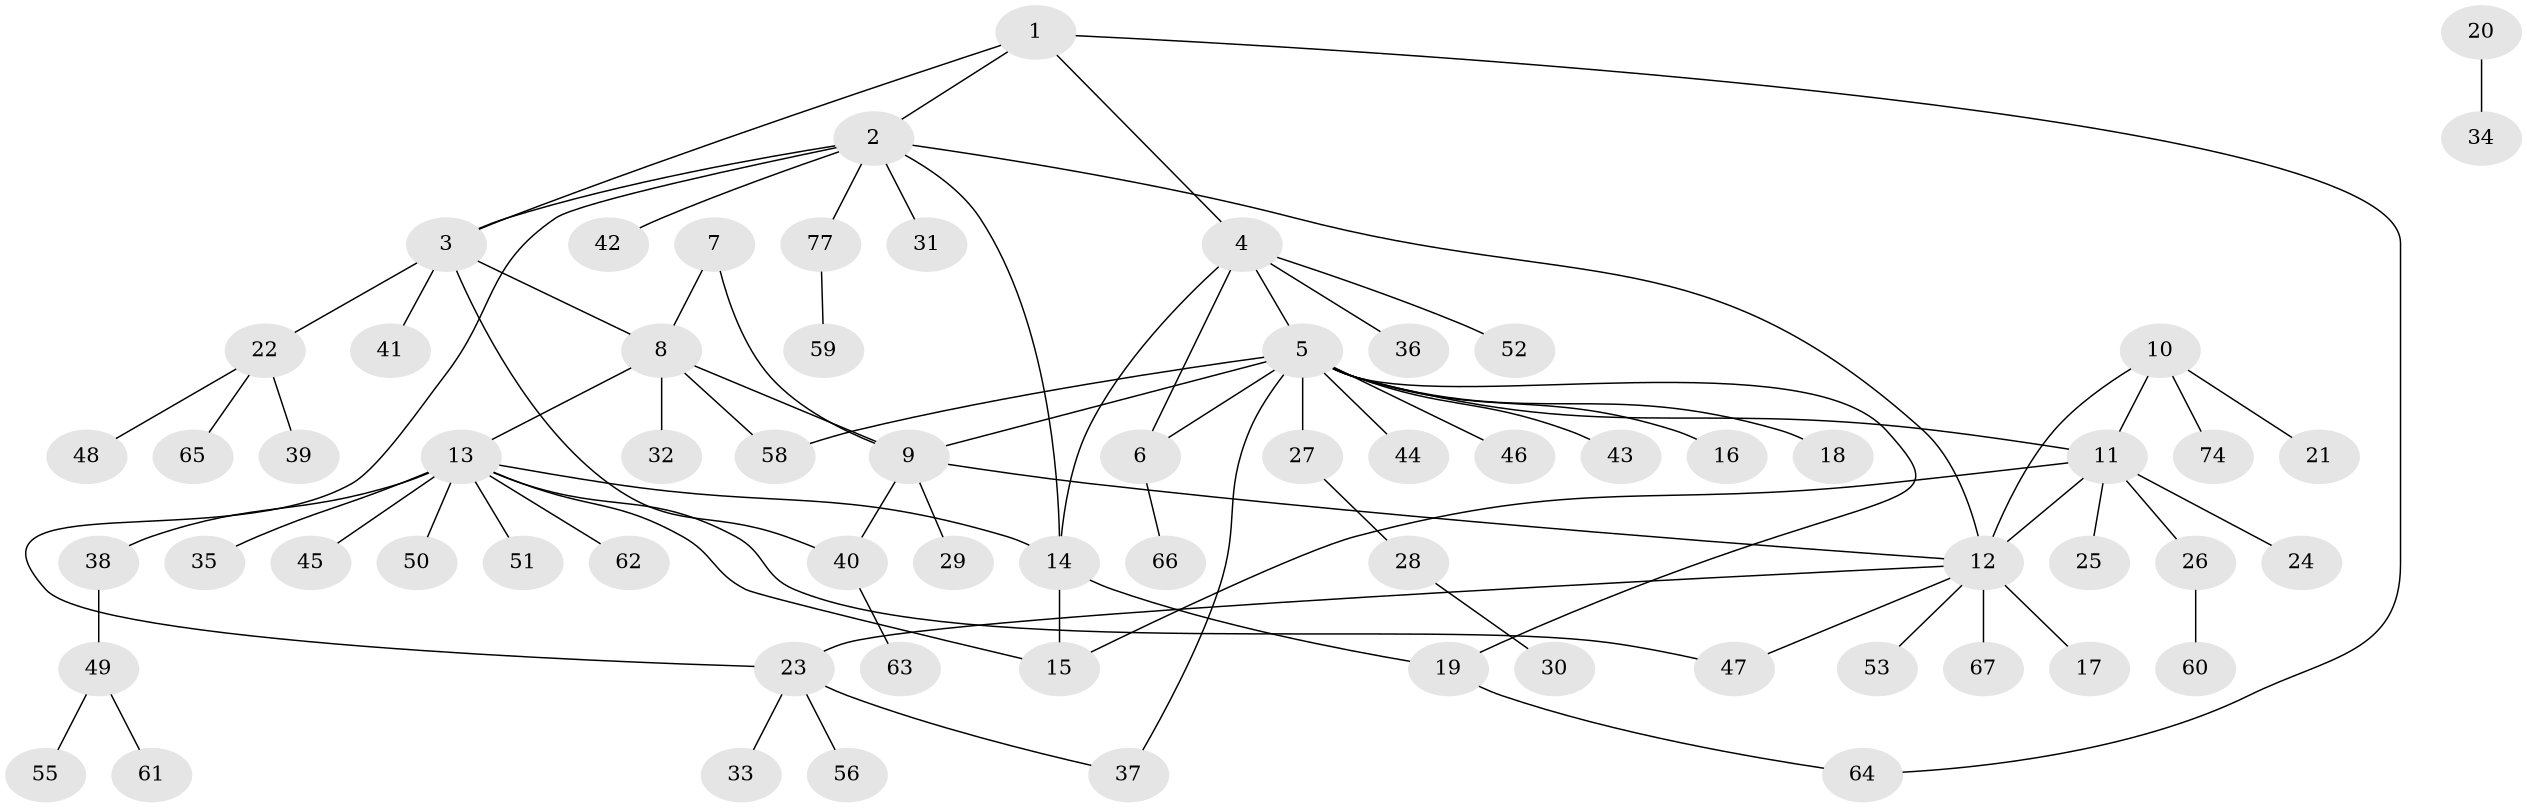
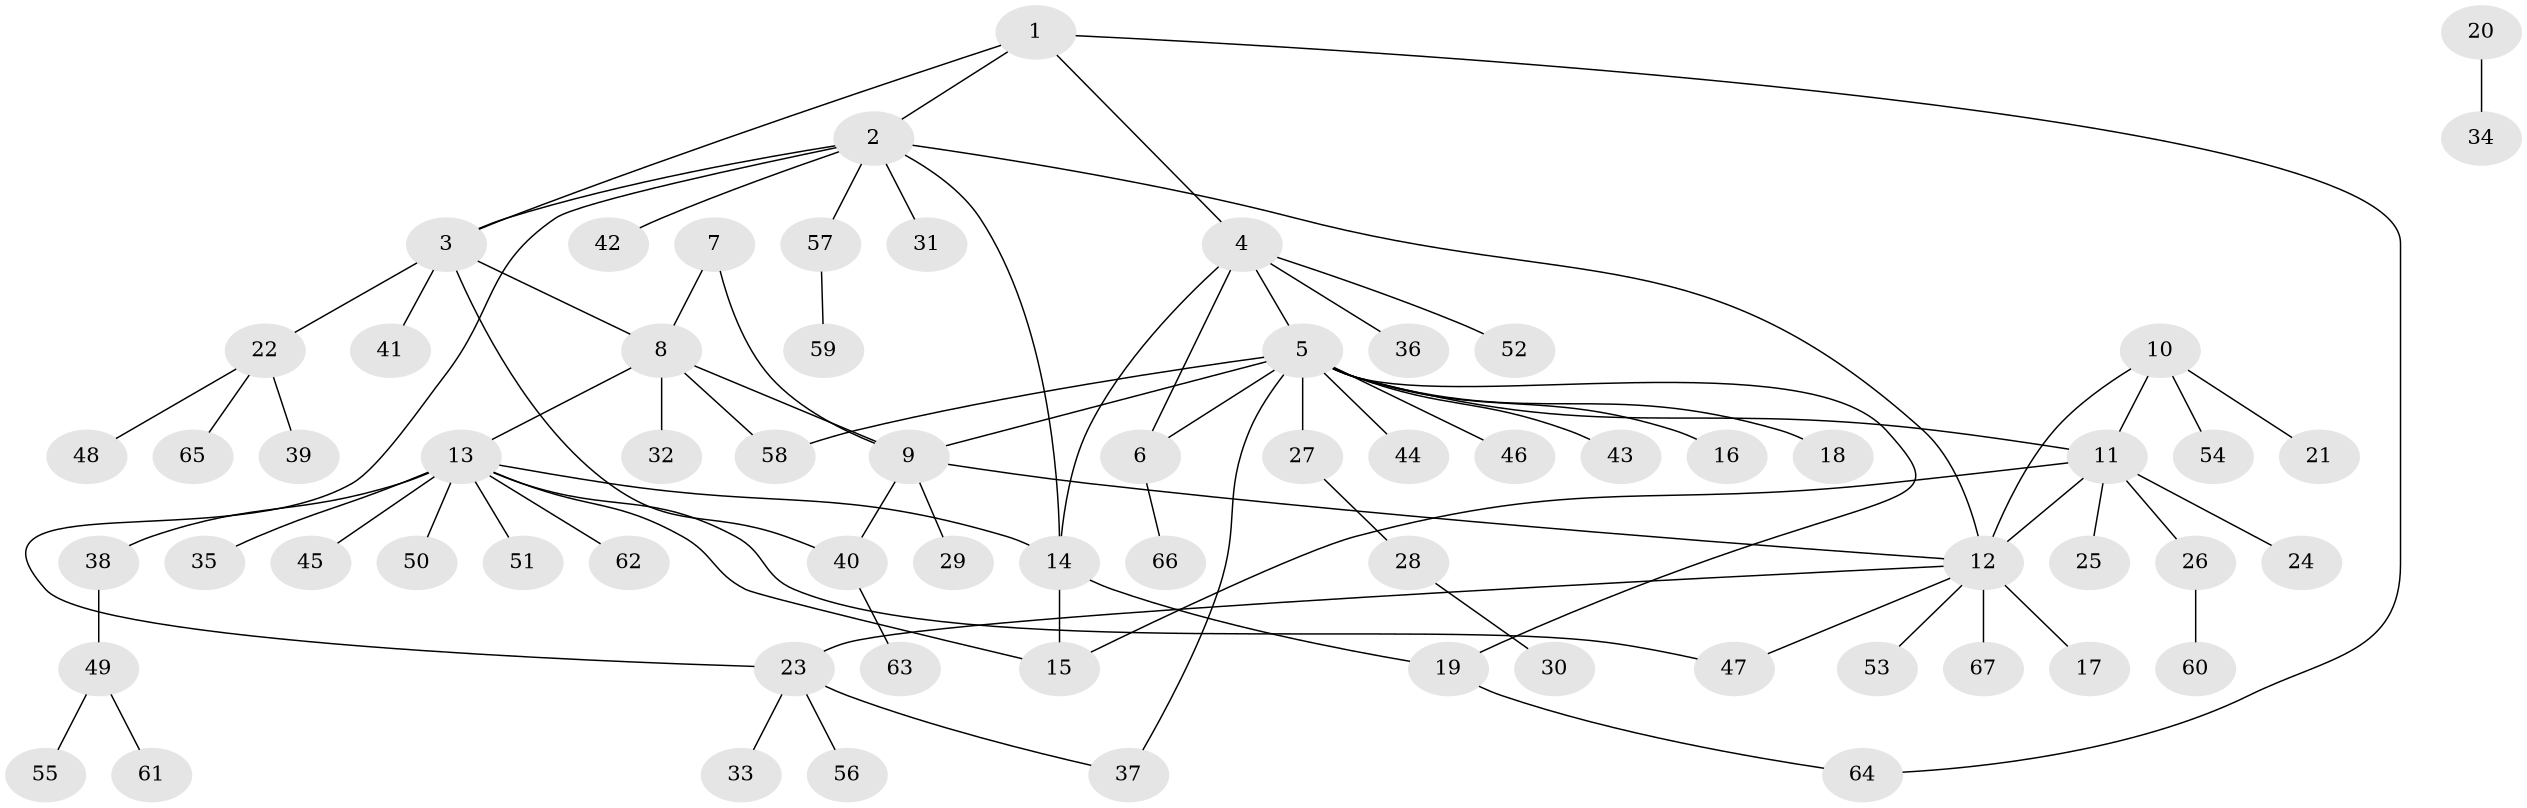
(821, 245) -> (821, 245)
(2213, 457) -> (2213, 457)
